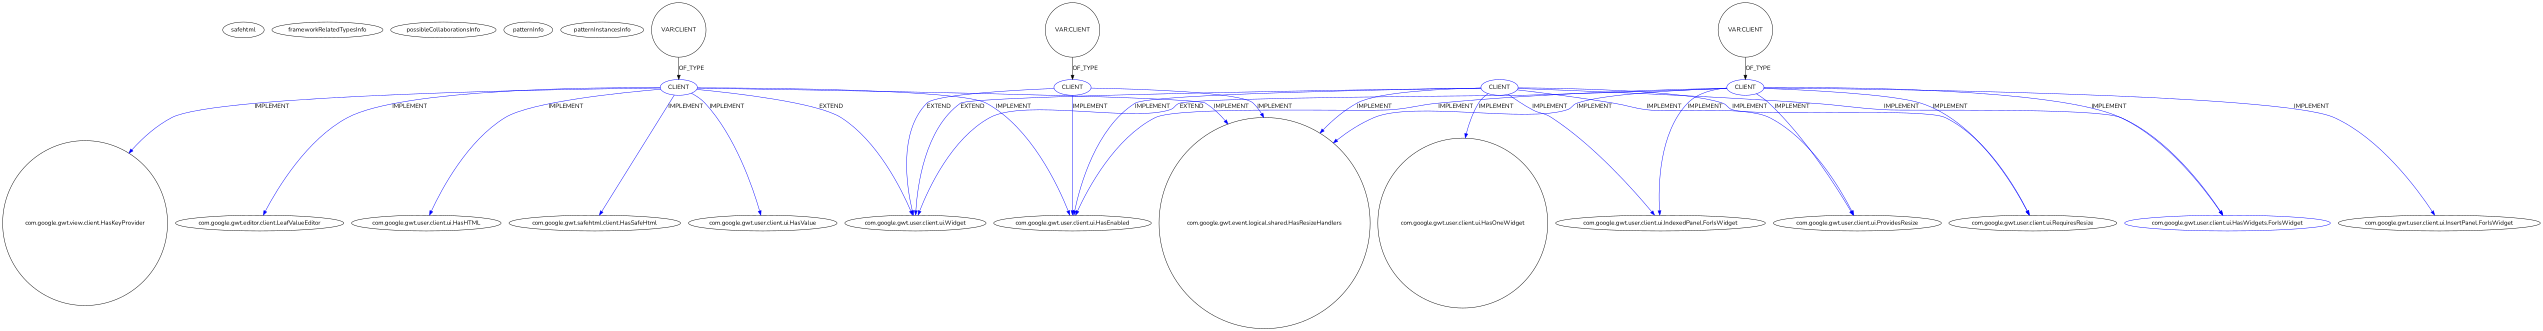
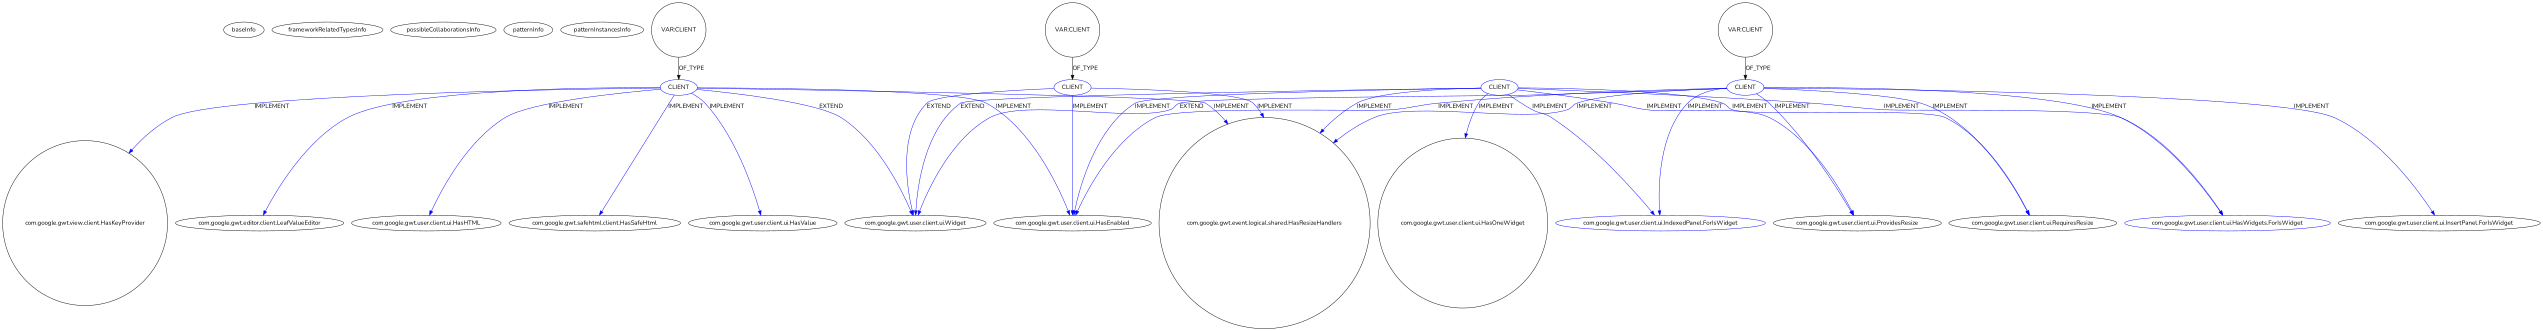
(243, 30) -> (244, 30)
(1661, 223) -> (1661, 223)
